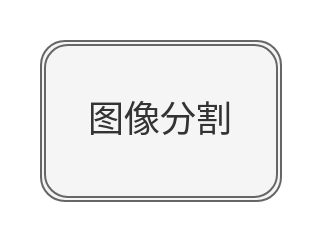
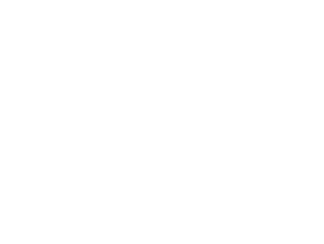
(161, 121) -> none
